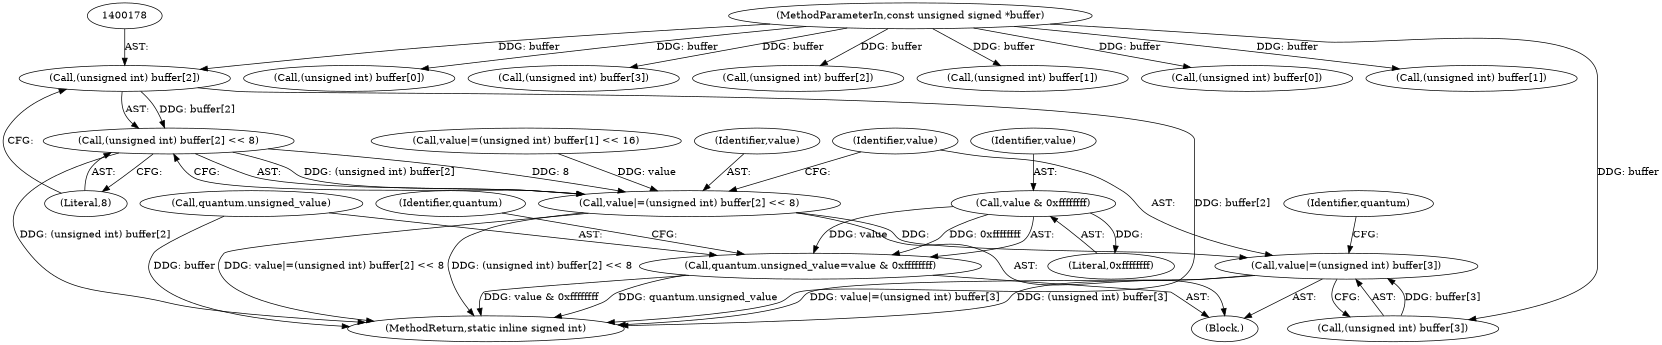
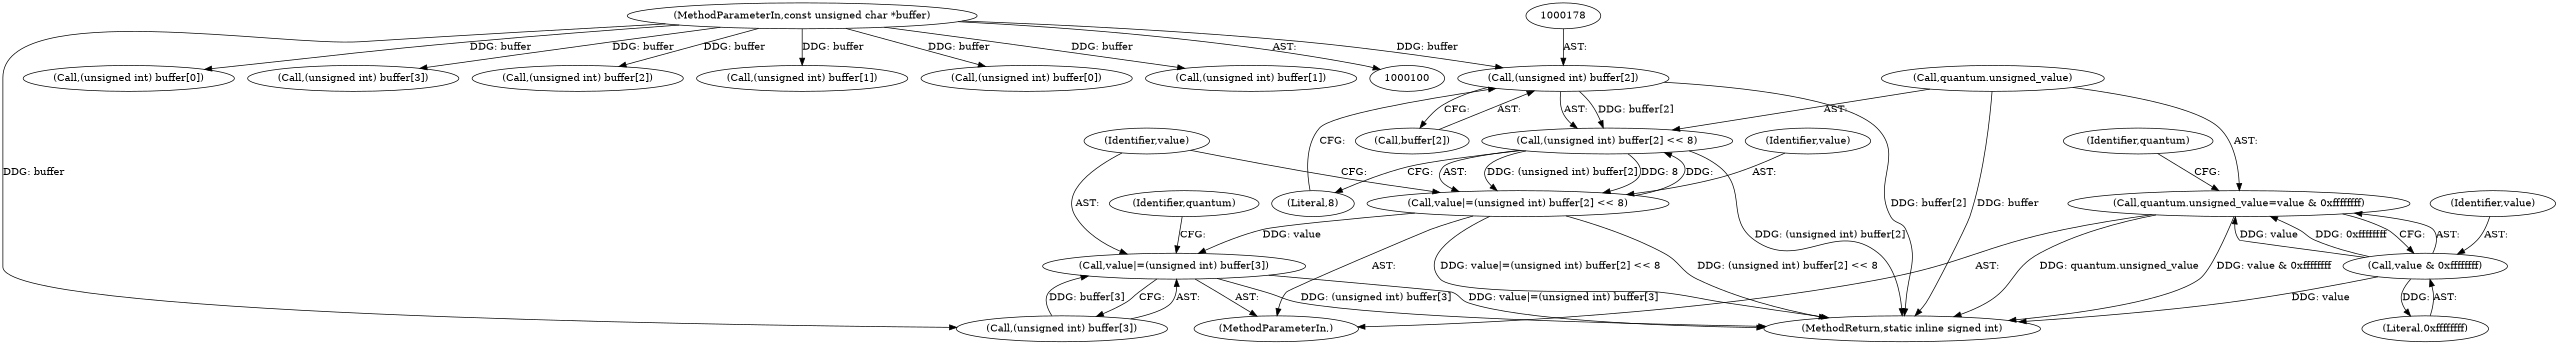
(125, 16) -> (1563, 16)
(910, 16) -> (802, 16)
none -> (1407, 78)
(526, 141) -> none
none -> (1412, 141)
(89, 170) -> (1805, 109)
(209, 172) -> (1701, 172)
none -> (2379, 226)
(917, 235) -> (1292, 235)
none -> (2203, 306)
(1225, 329) -> (1276, 329)
